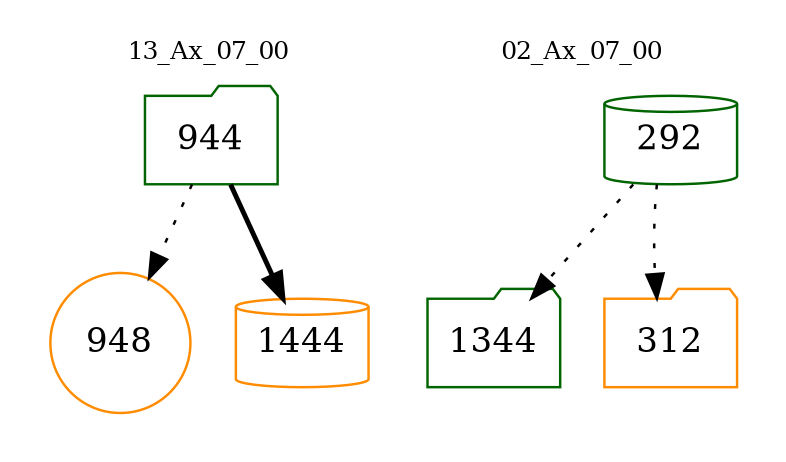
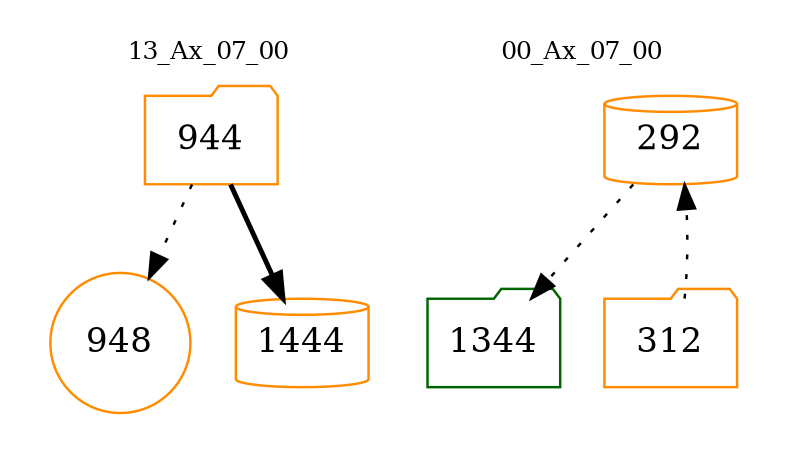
(582, 53) -> (582, 53)
(211, 140) -> (211, 140)
(671, 140) -> (671, 140)
(654, 229) -> (687, 254)
